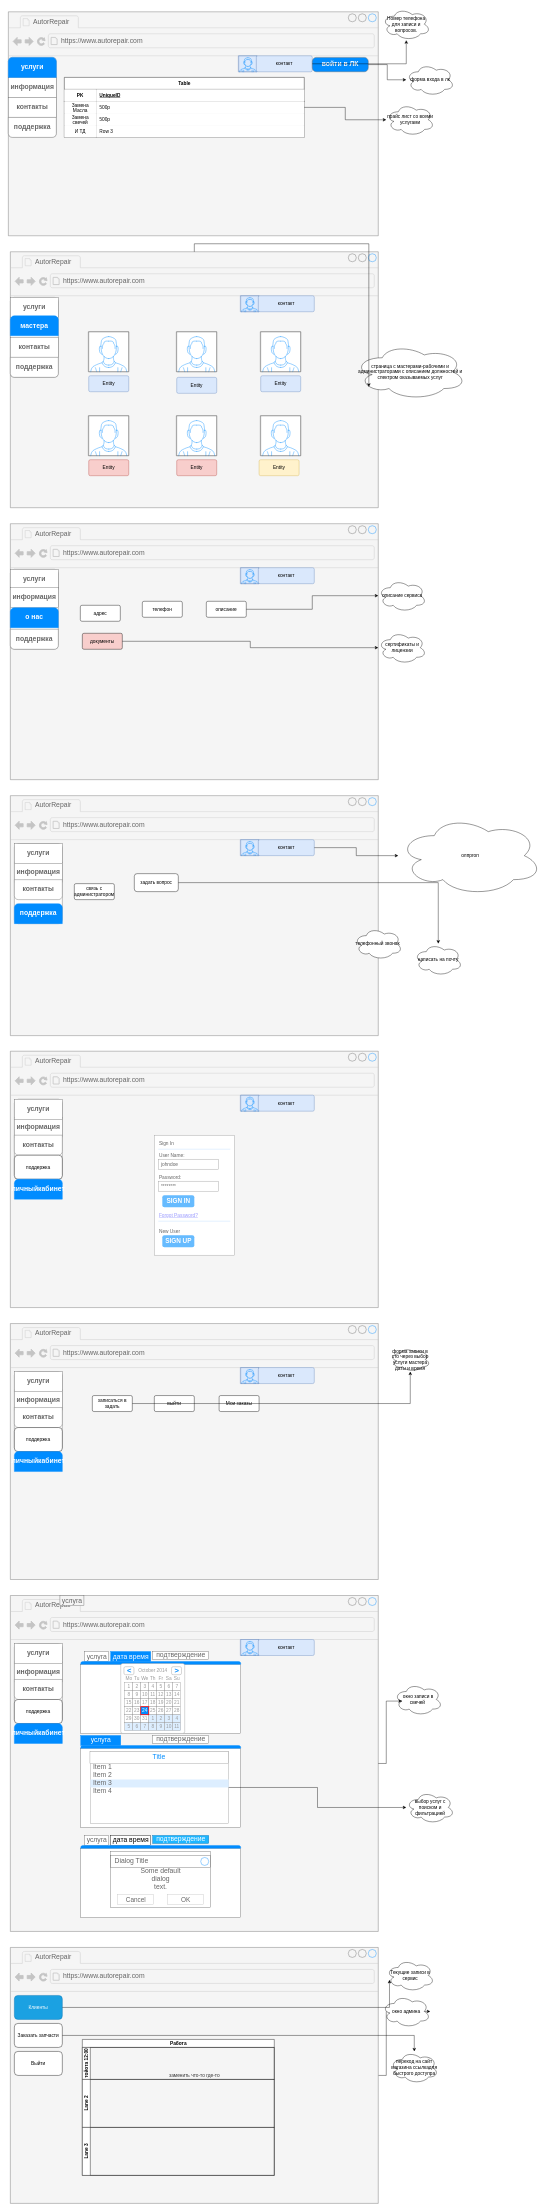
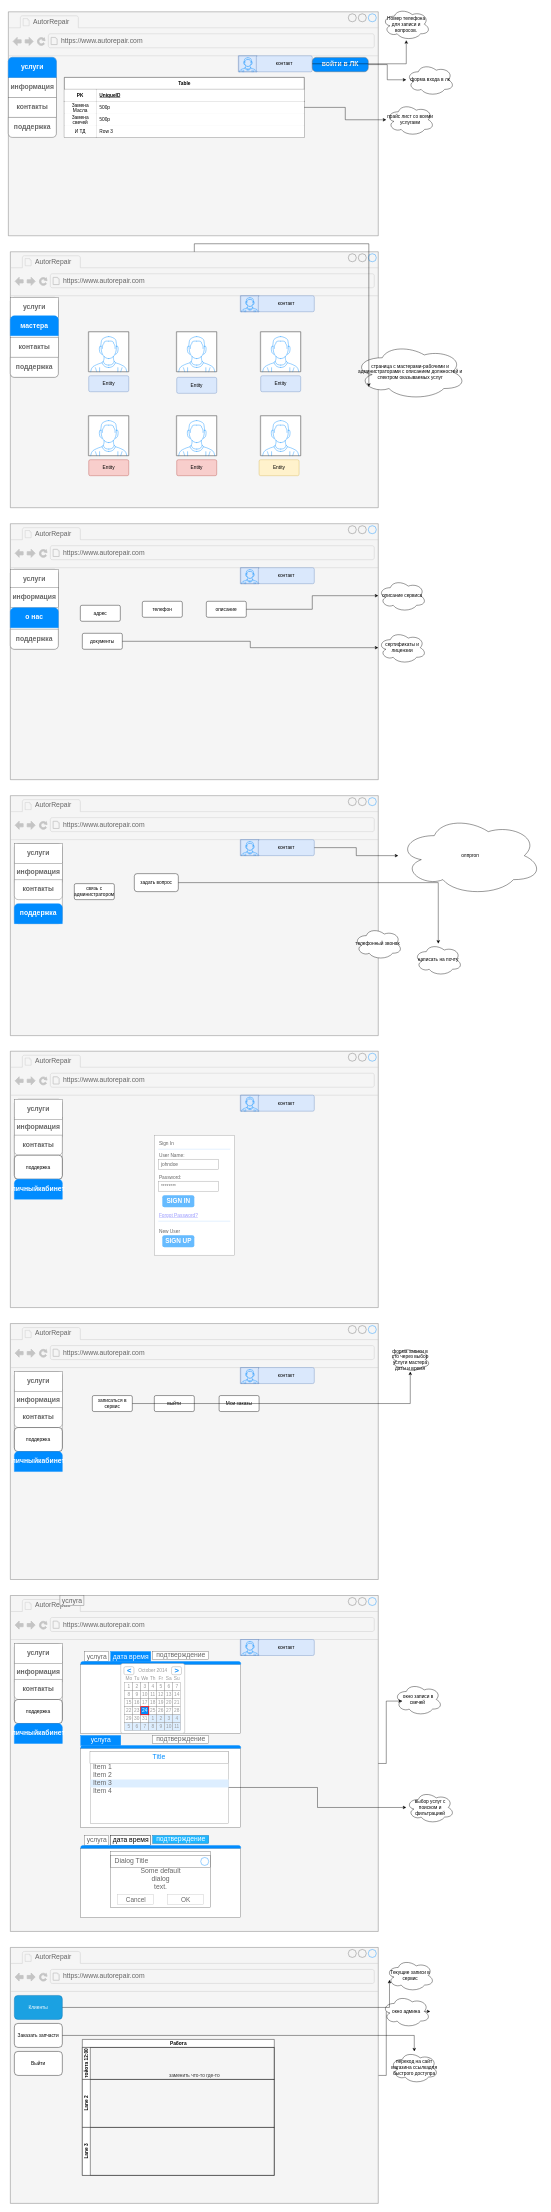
(102, 641) -> (102, 641)
(112, 1404) -> (112, 1404)
